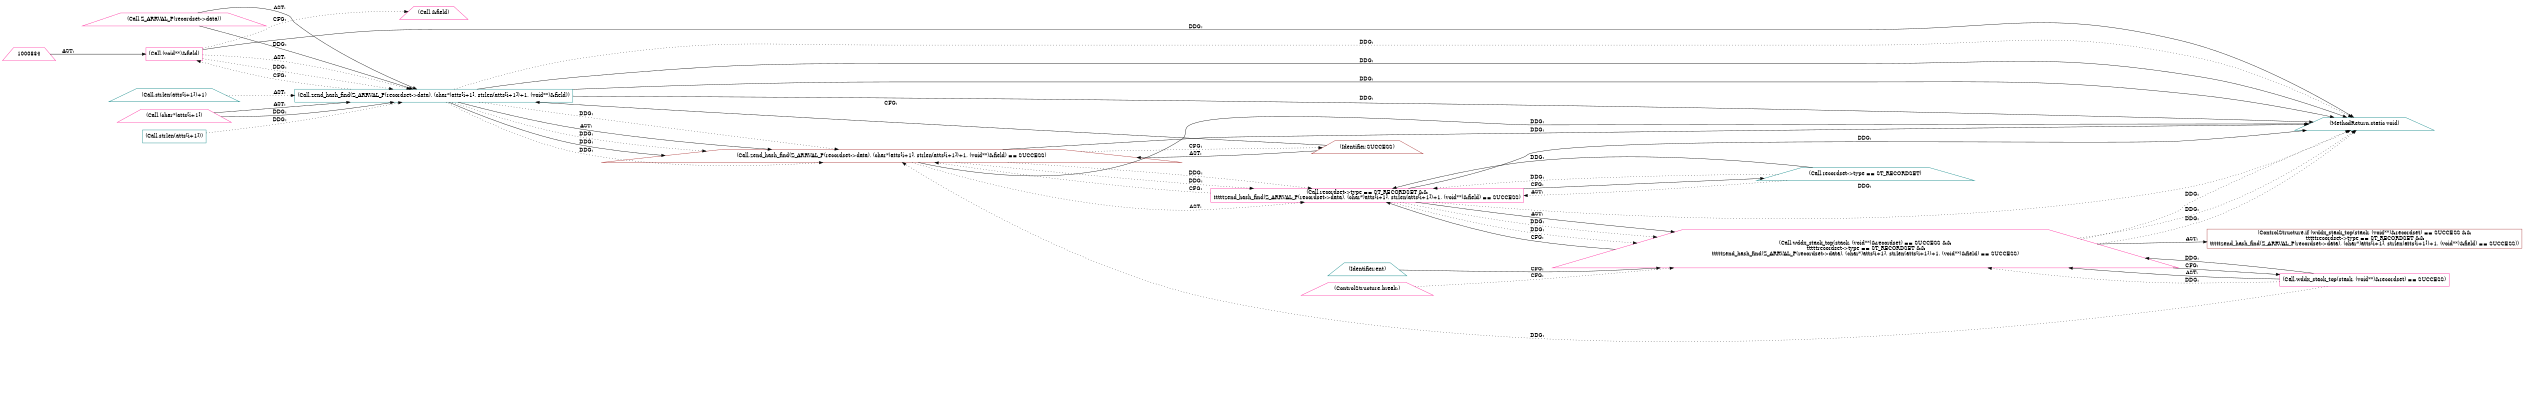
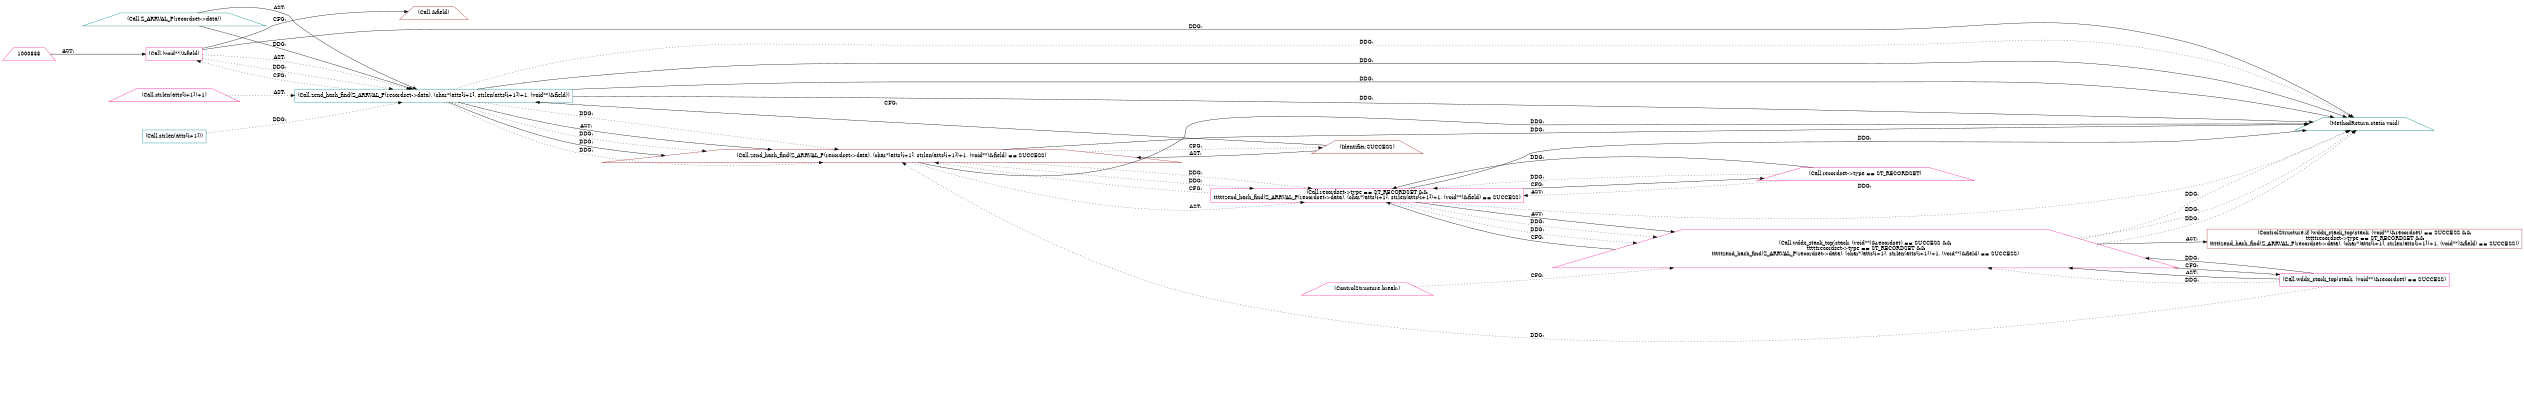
(434, 13) -> (434, 13)
(174, 19) -> (174, 19)
(301, 19) -> (301, 19)
(29, 54) -> (29, 54)
(174, 95) -> (174, 95)
(174, 116) -> none
(1865, 174) -> (1865, 174)
(1367, 269) -> none
